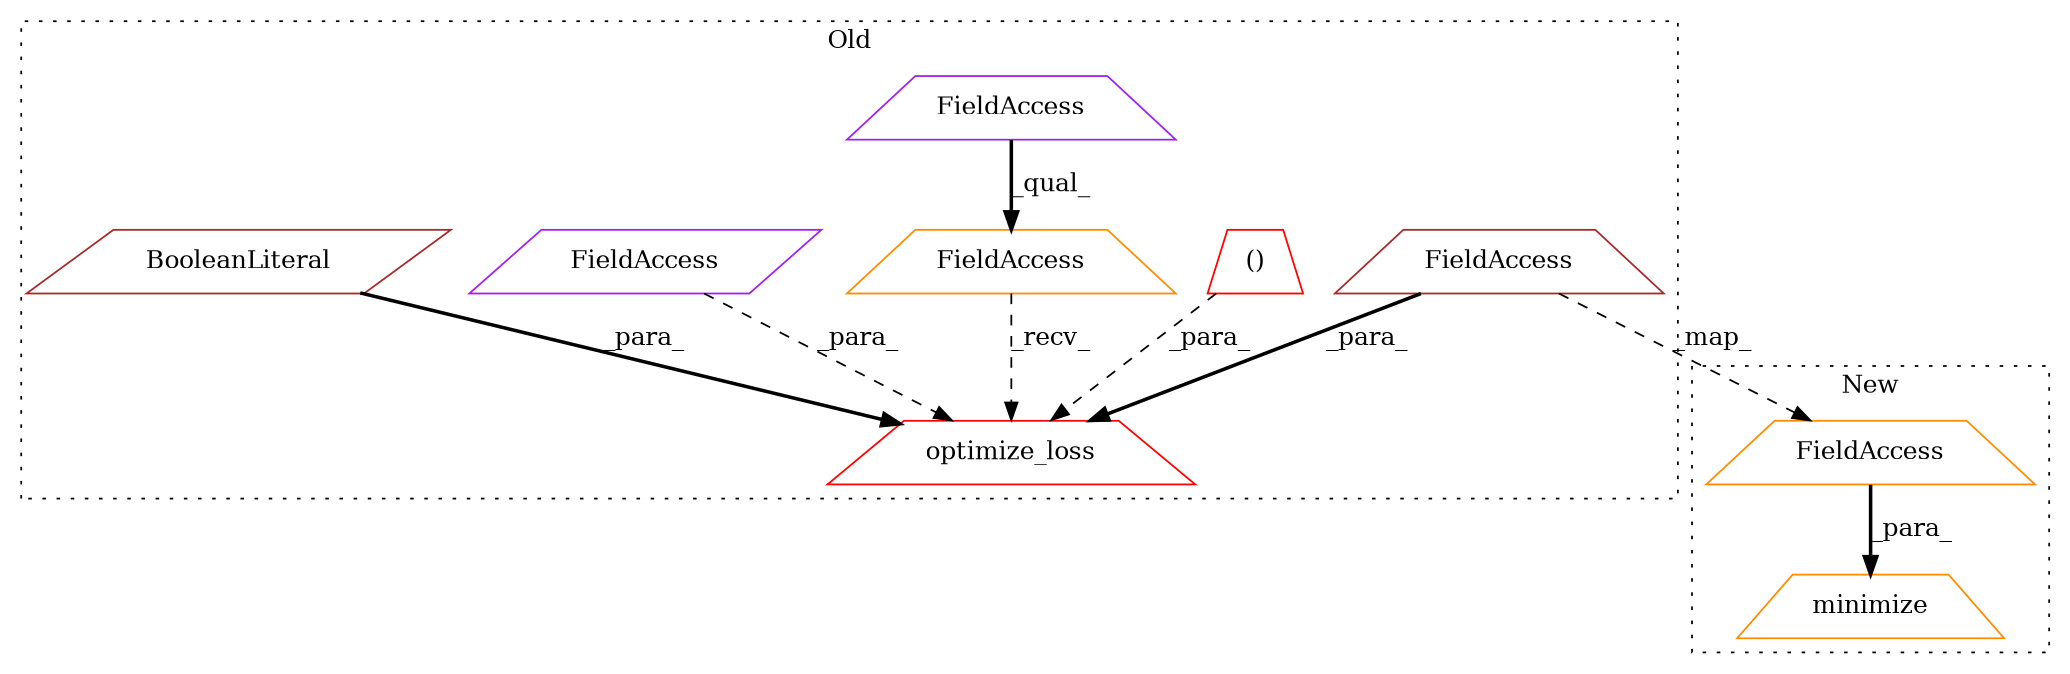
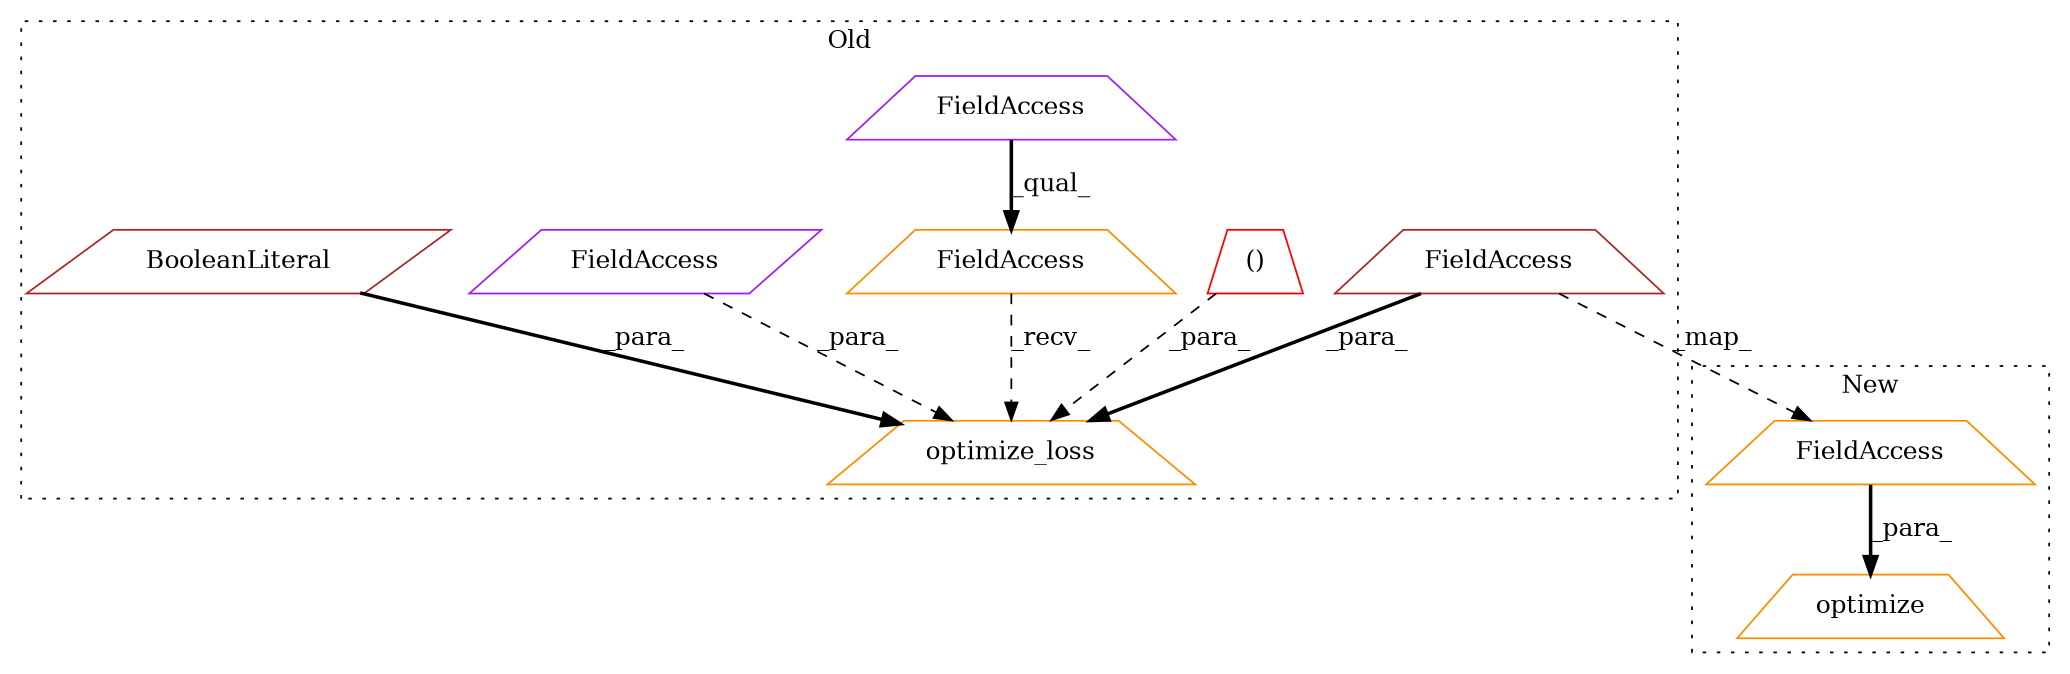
(1011, 453) -> (1011, 453)
(1871, 606) -> (1871, 606)
